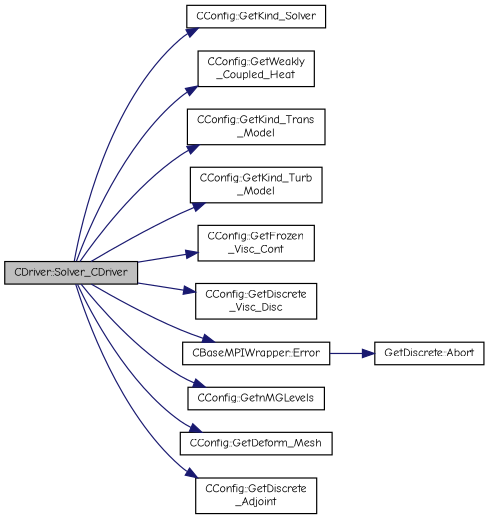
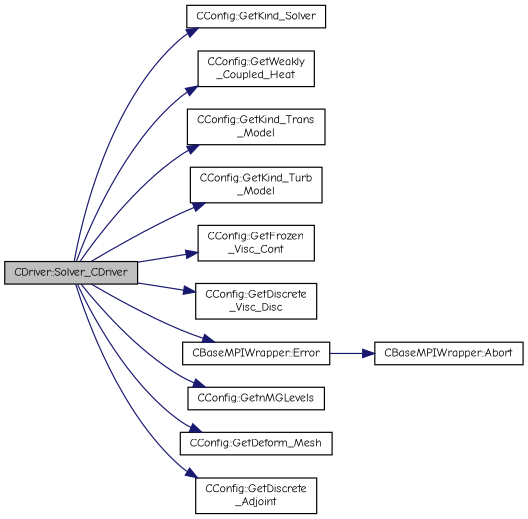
(429, 353) -> (449, 353)
